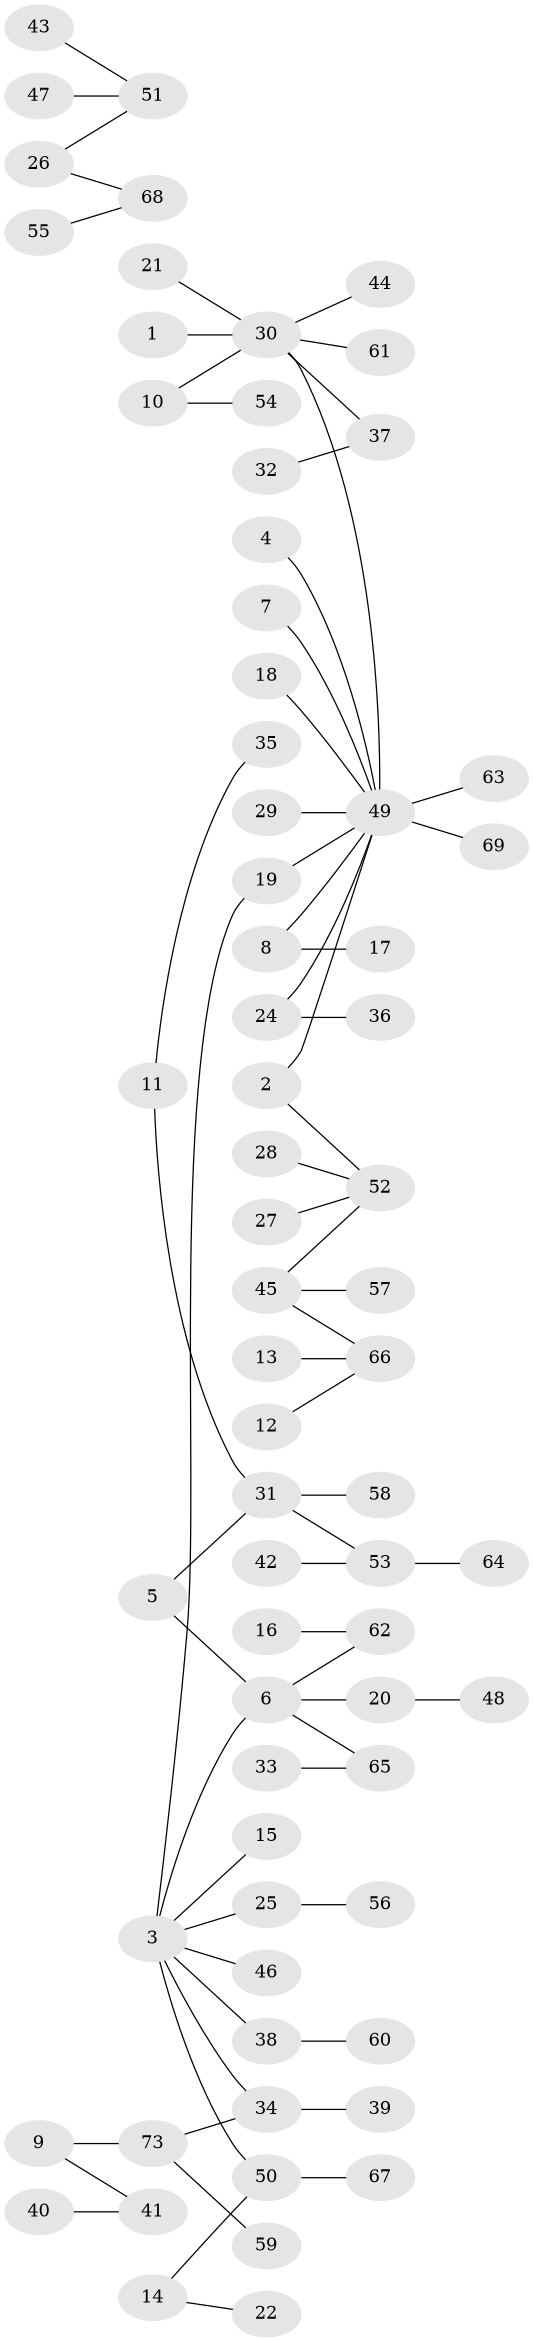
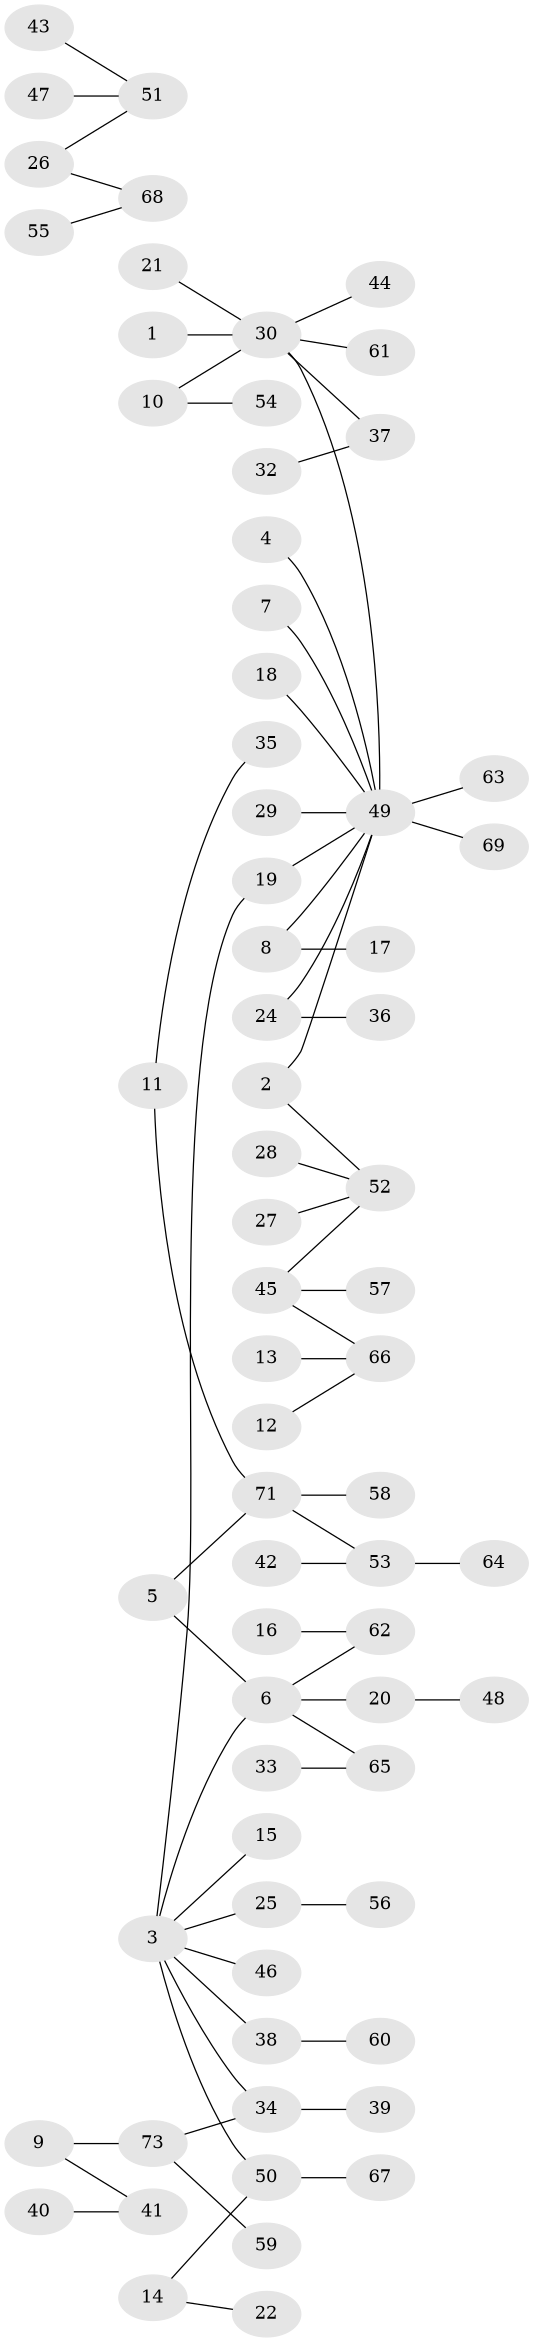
(267, 1495) -> (267, 1495)
